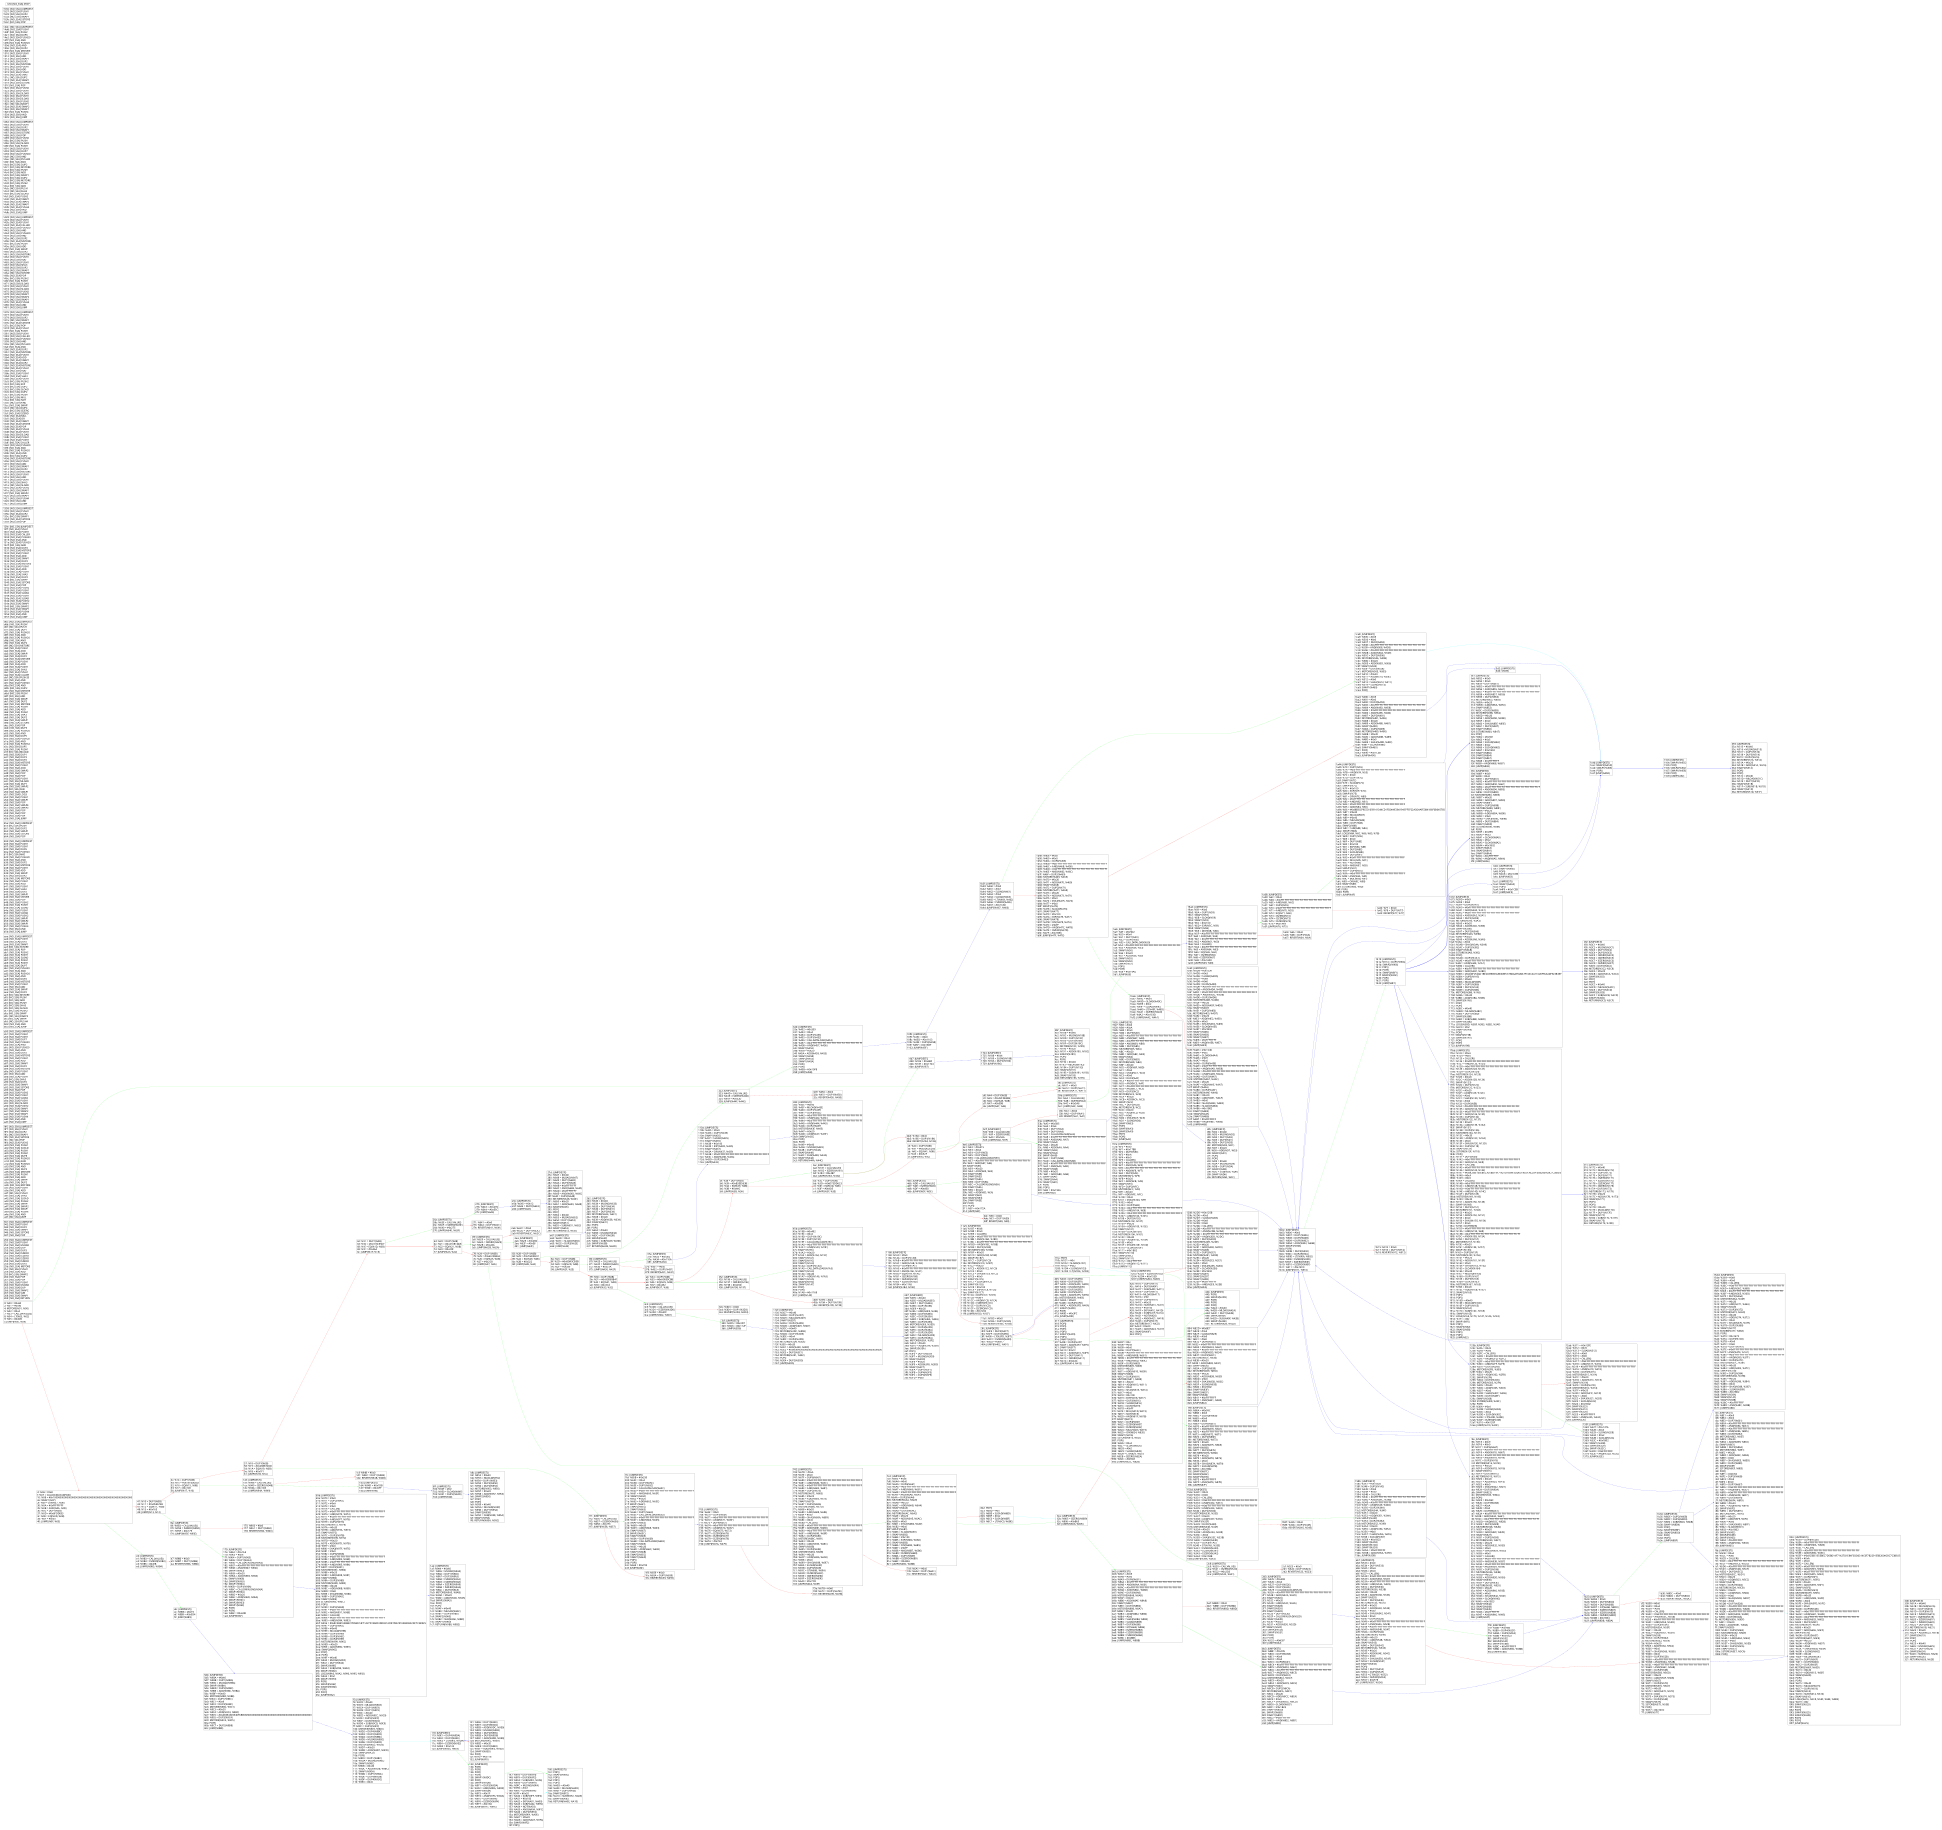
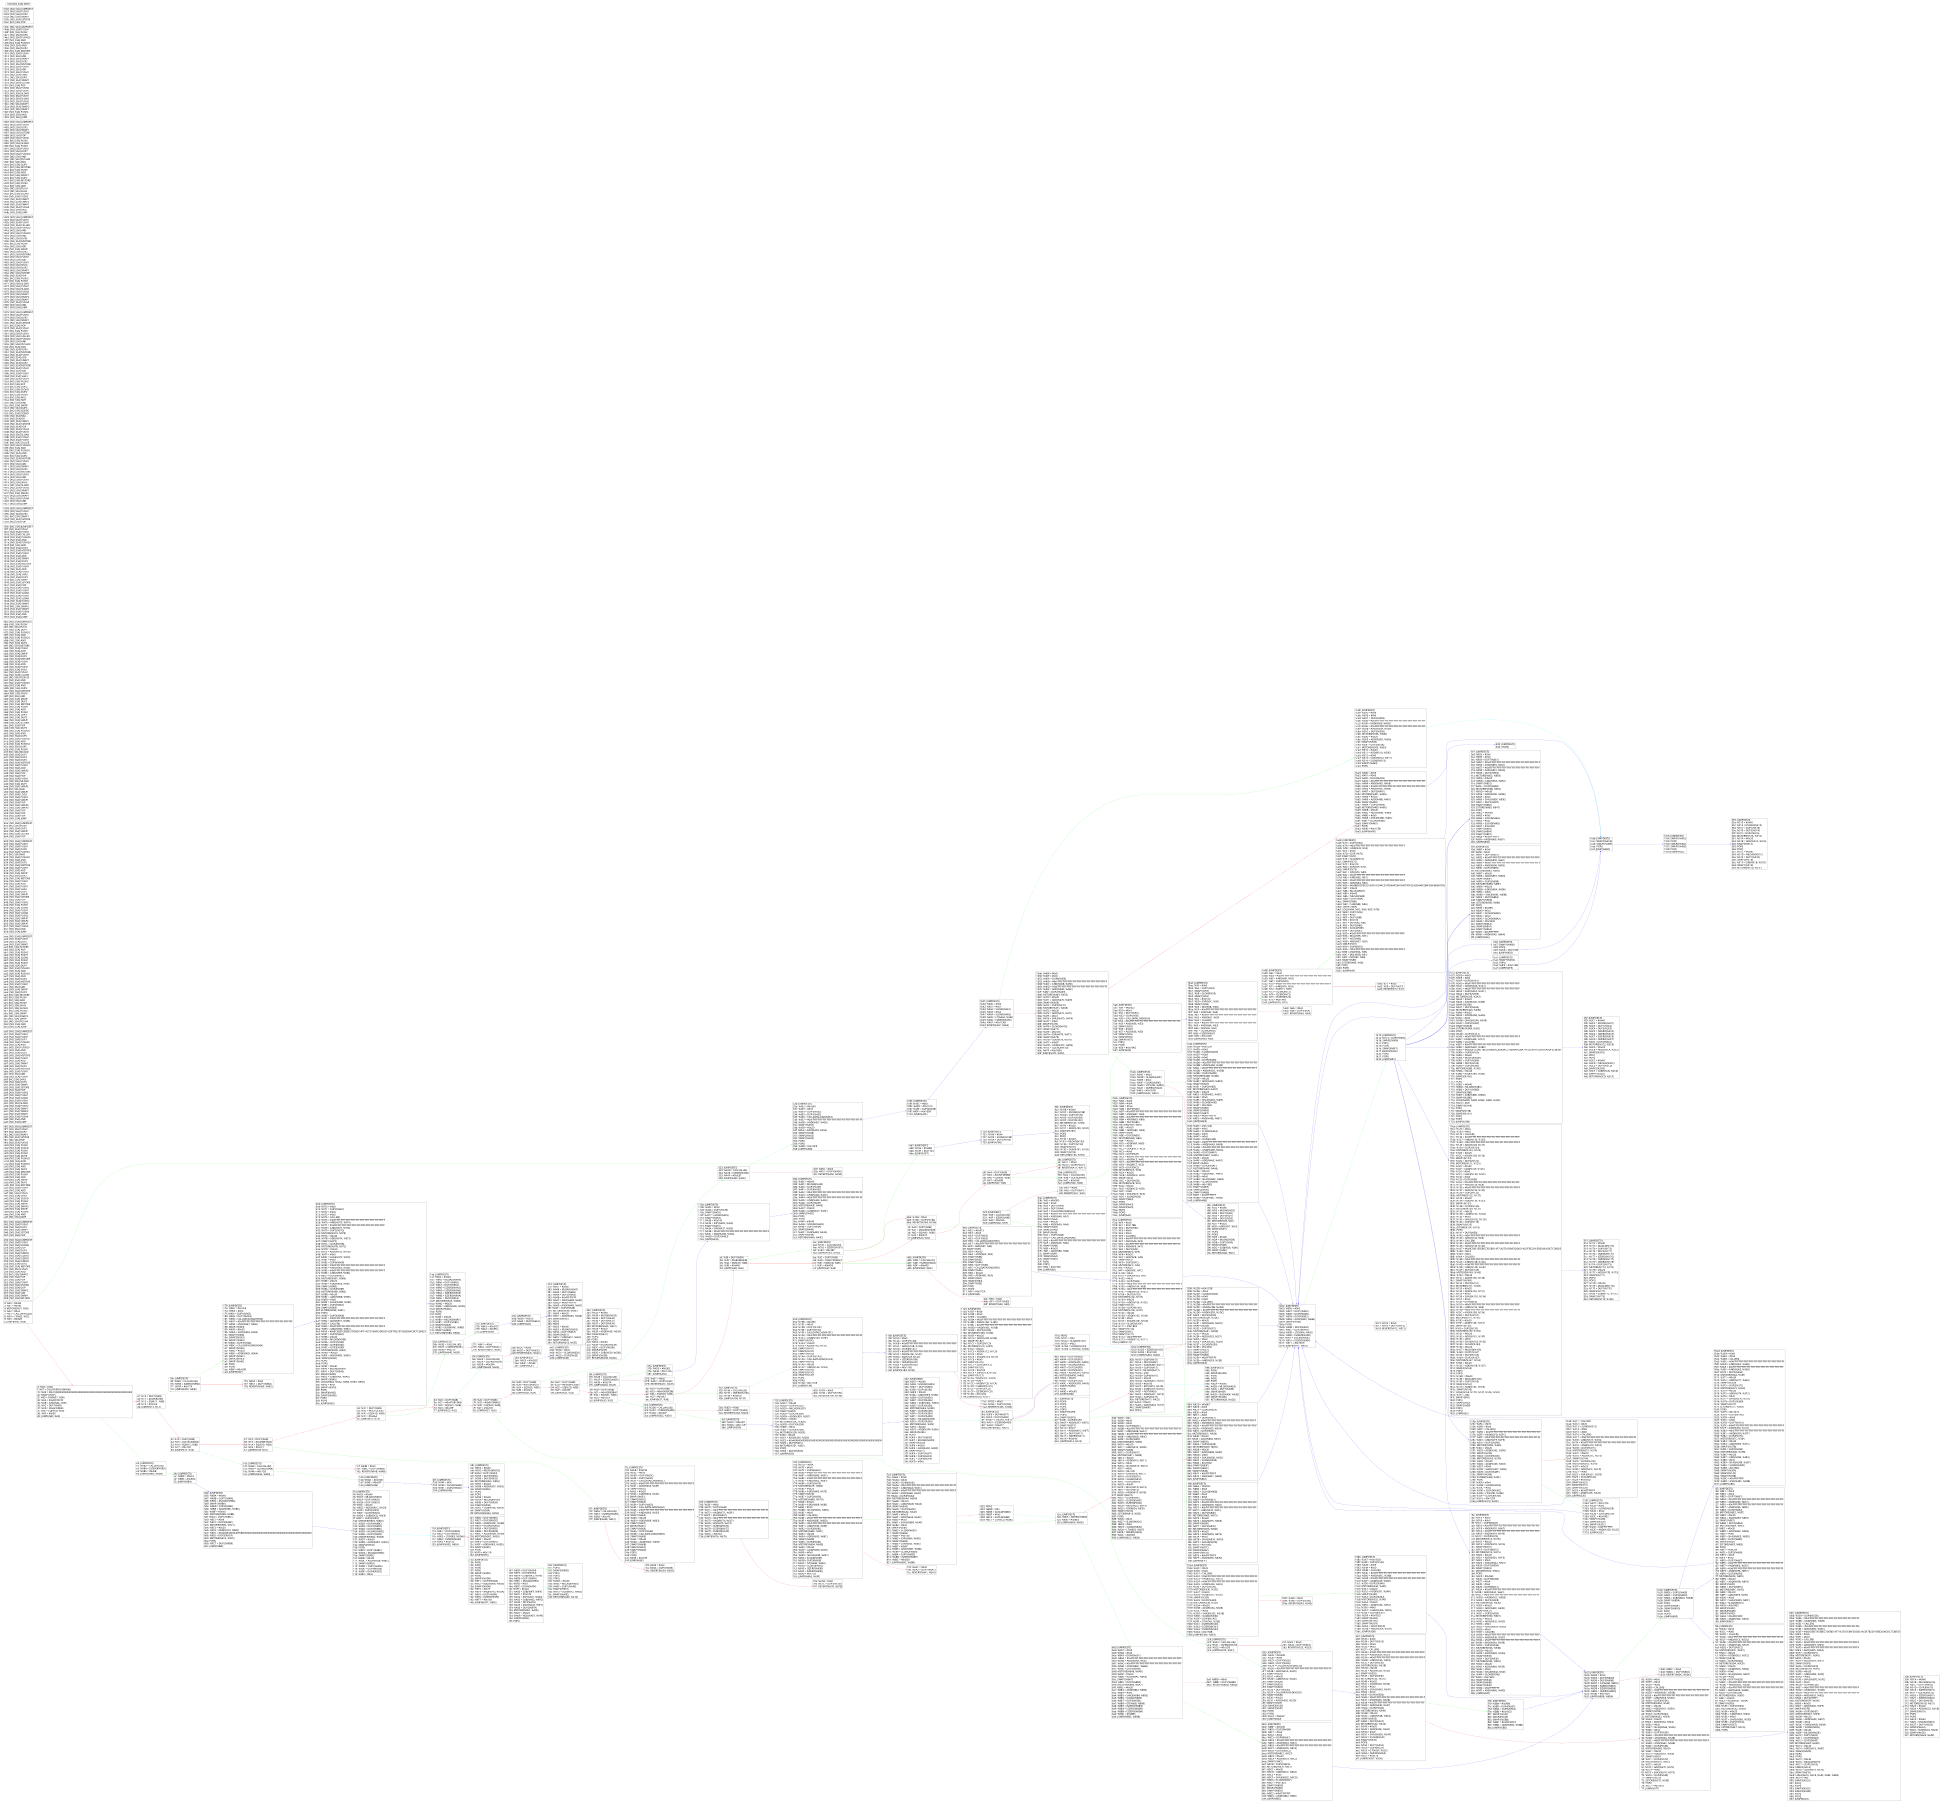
(185, 1561) -> none
